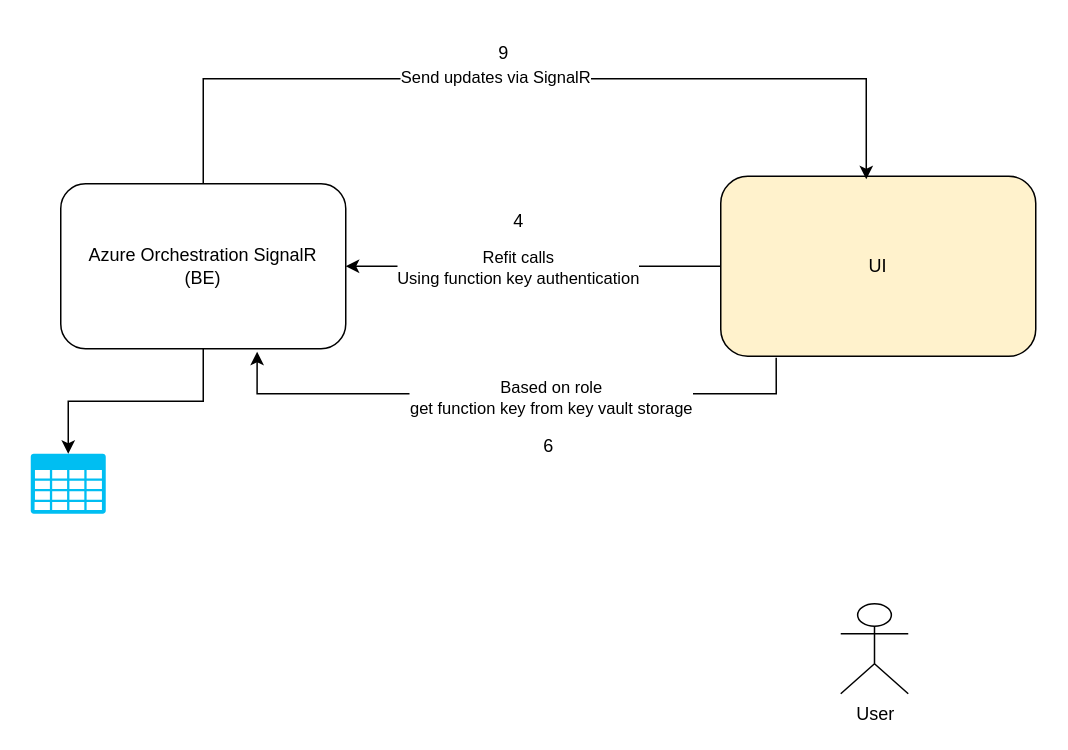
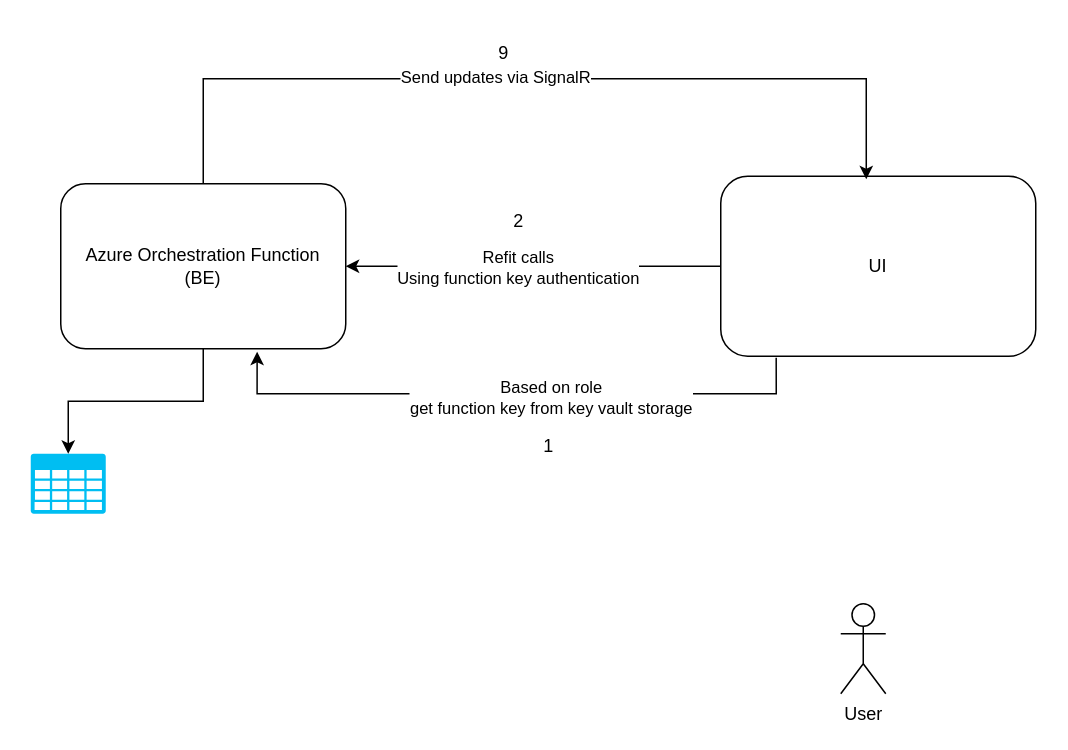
(519, 221) -> (519, 221)
(203, 266) -> (203, 266)
(878, 266) -> (878, 266)
(549, 446) -> (549, 446)
(875, 649) -> (863, 649)
